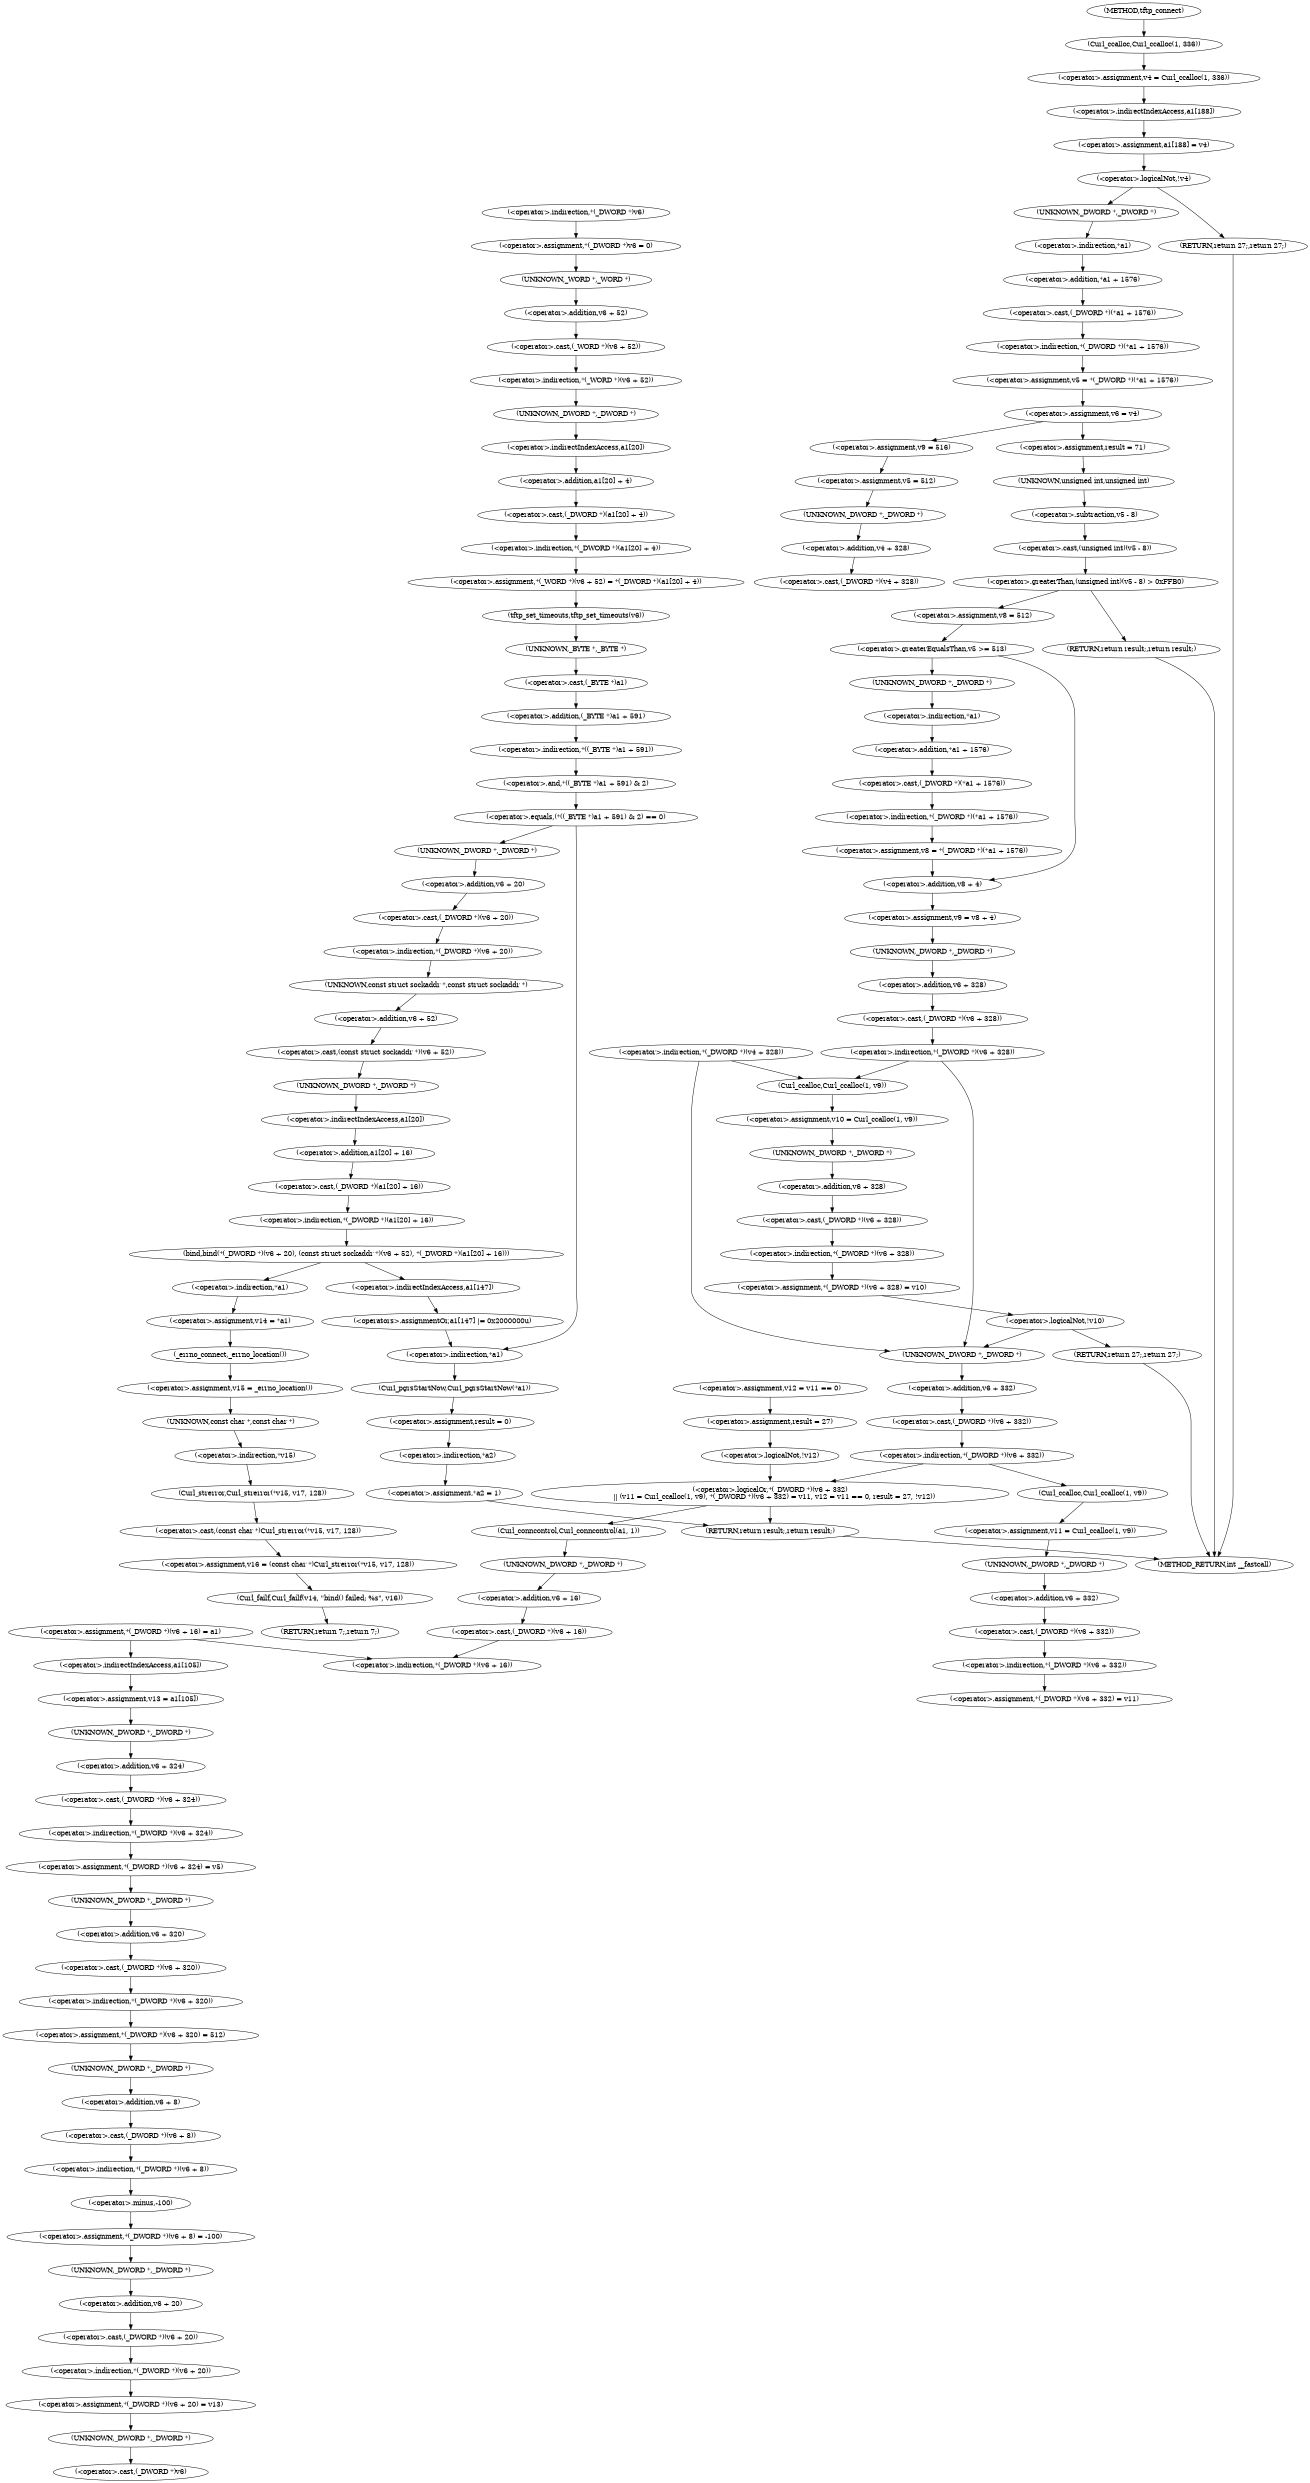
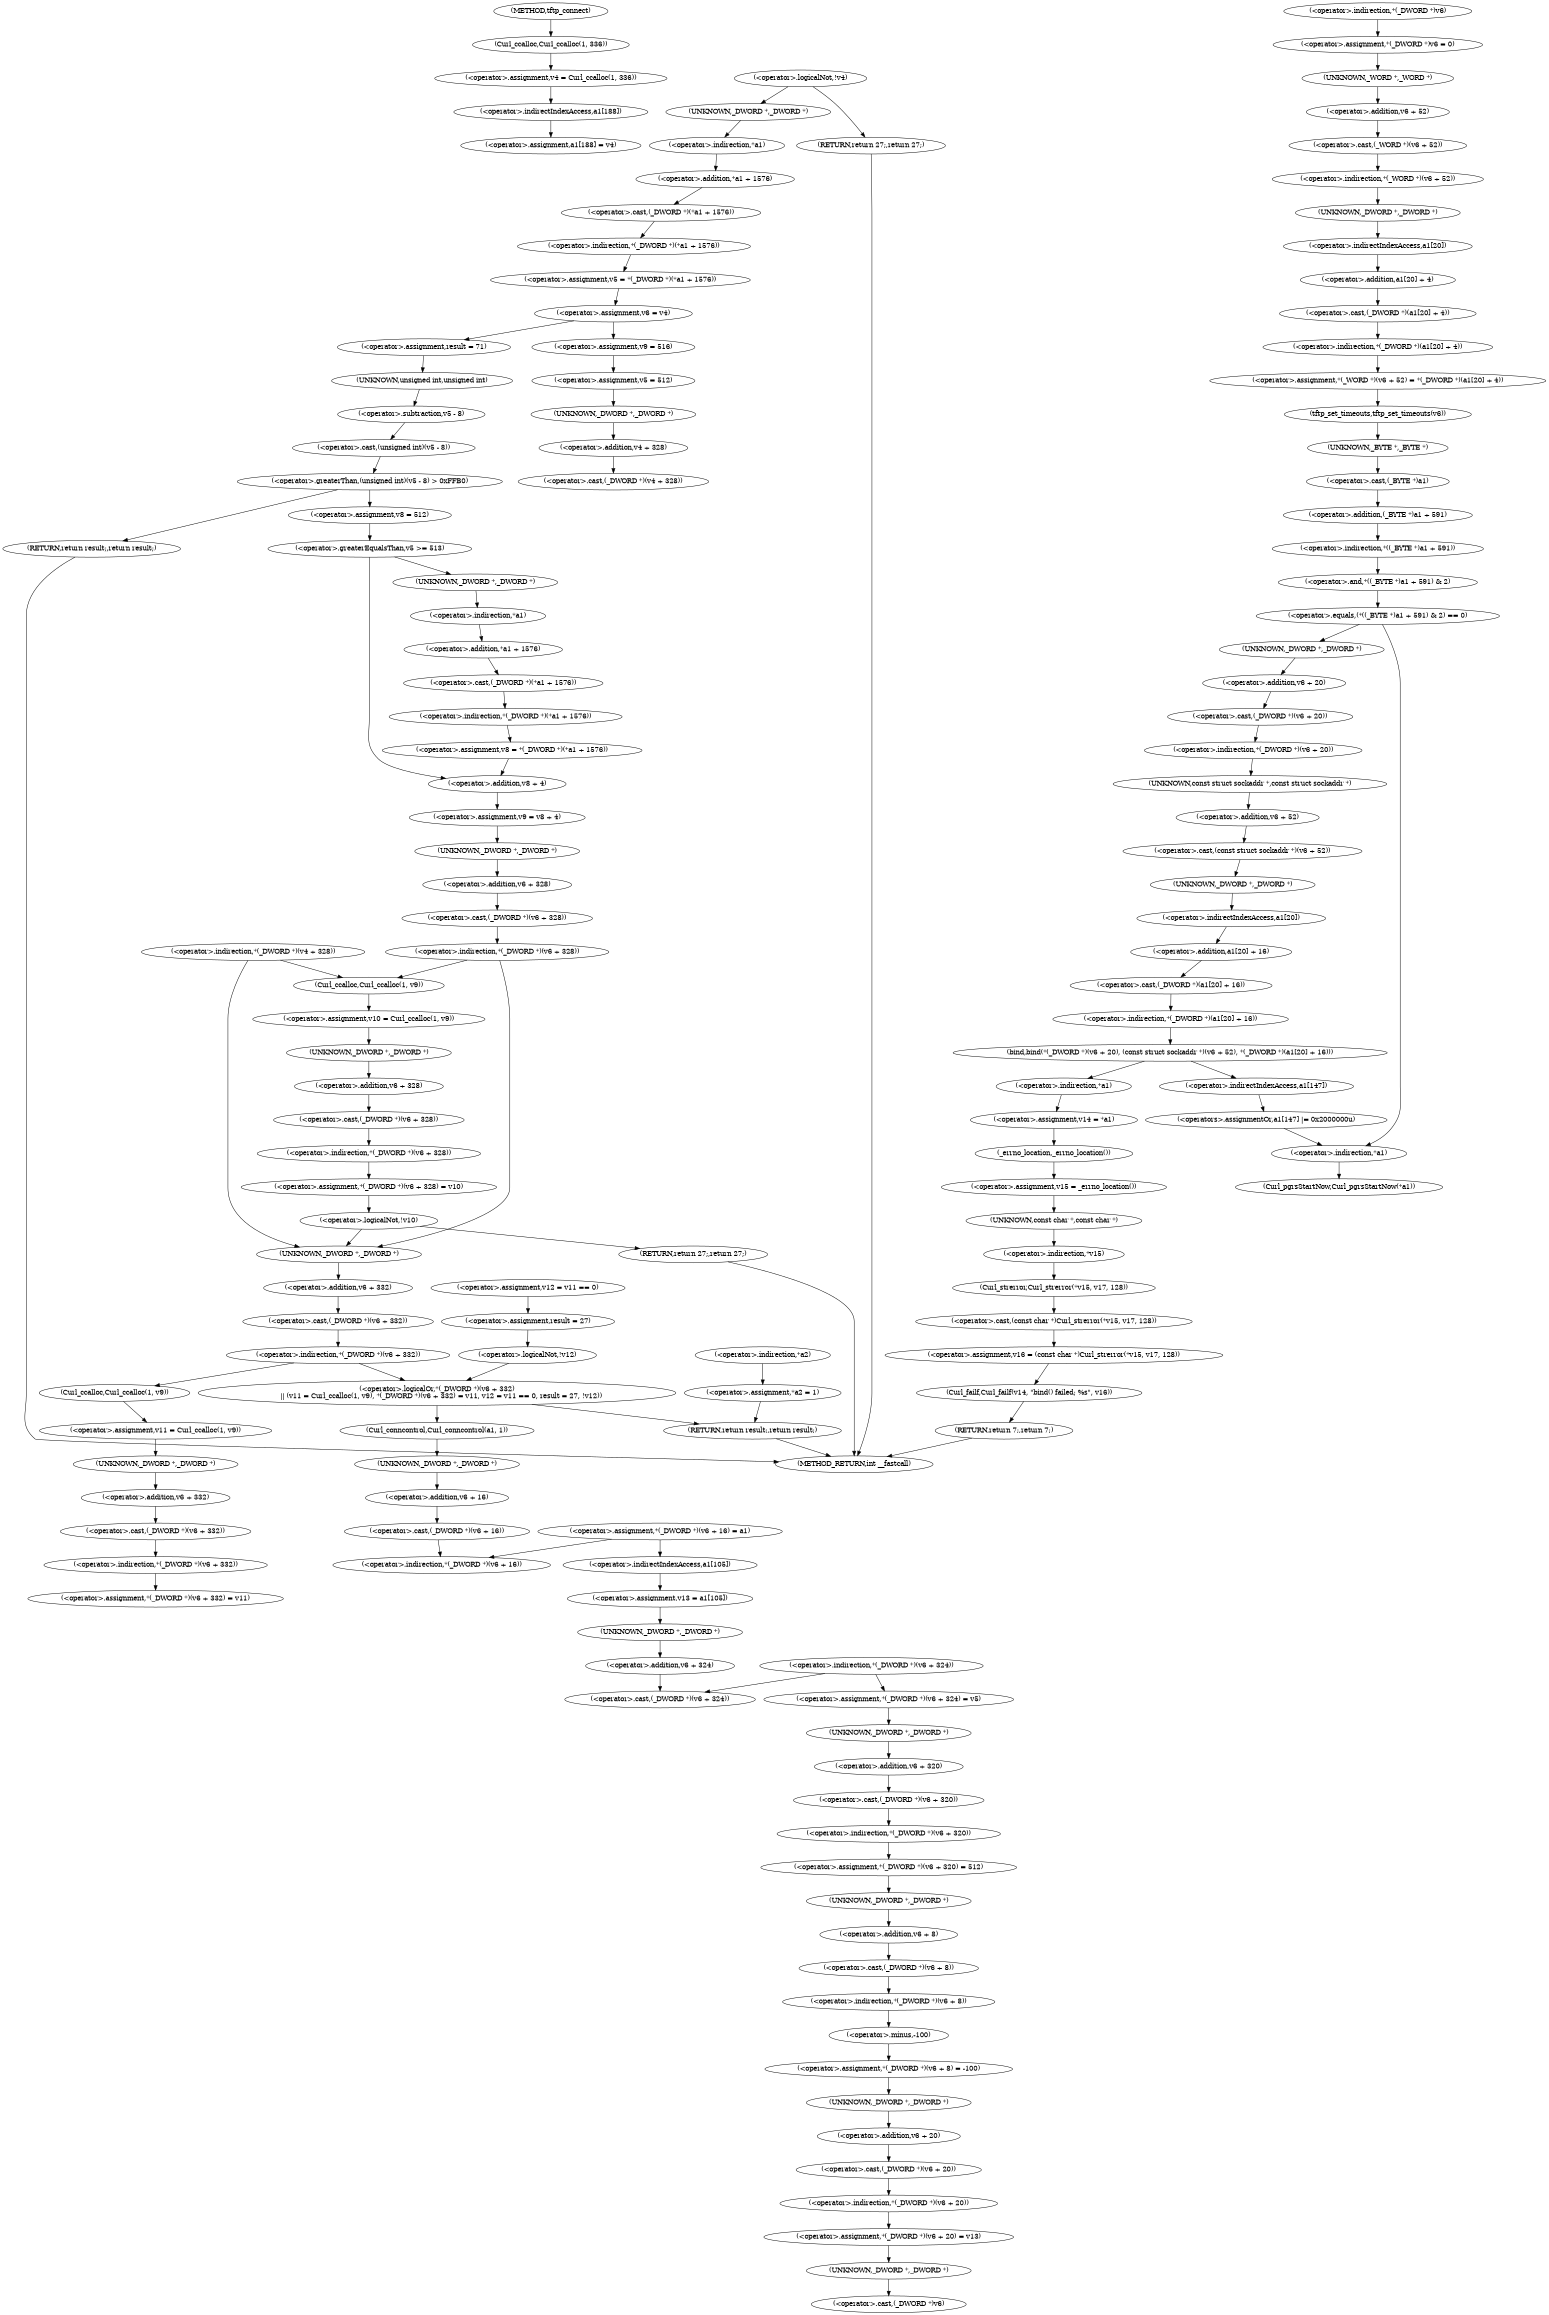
(1144, 160) -> none
(230, 1355) -> (1054, 1154)
(450, 1422) -> none
none -> (932, 1447)
(131, 1815) -> (767, 1682)
